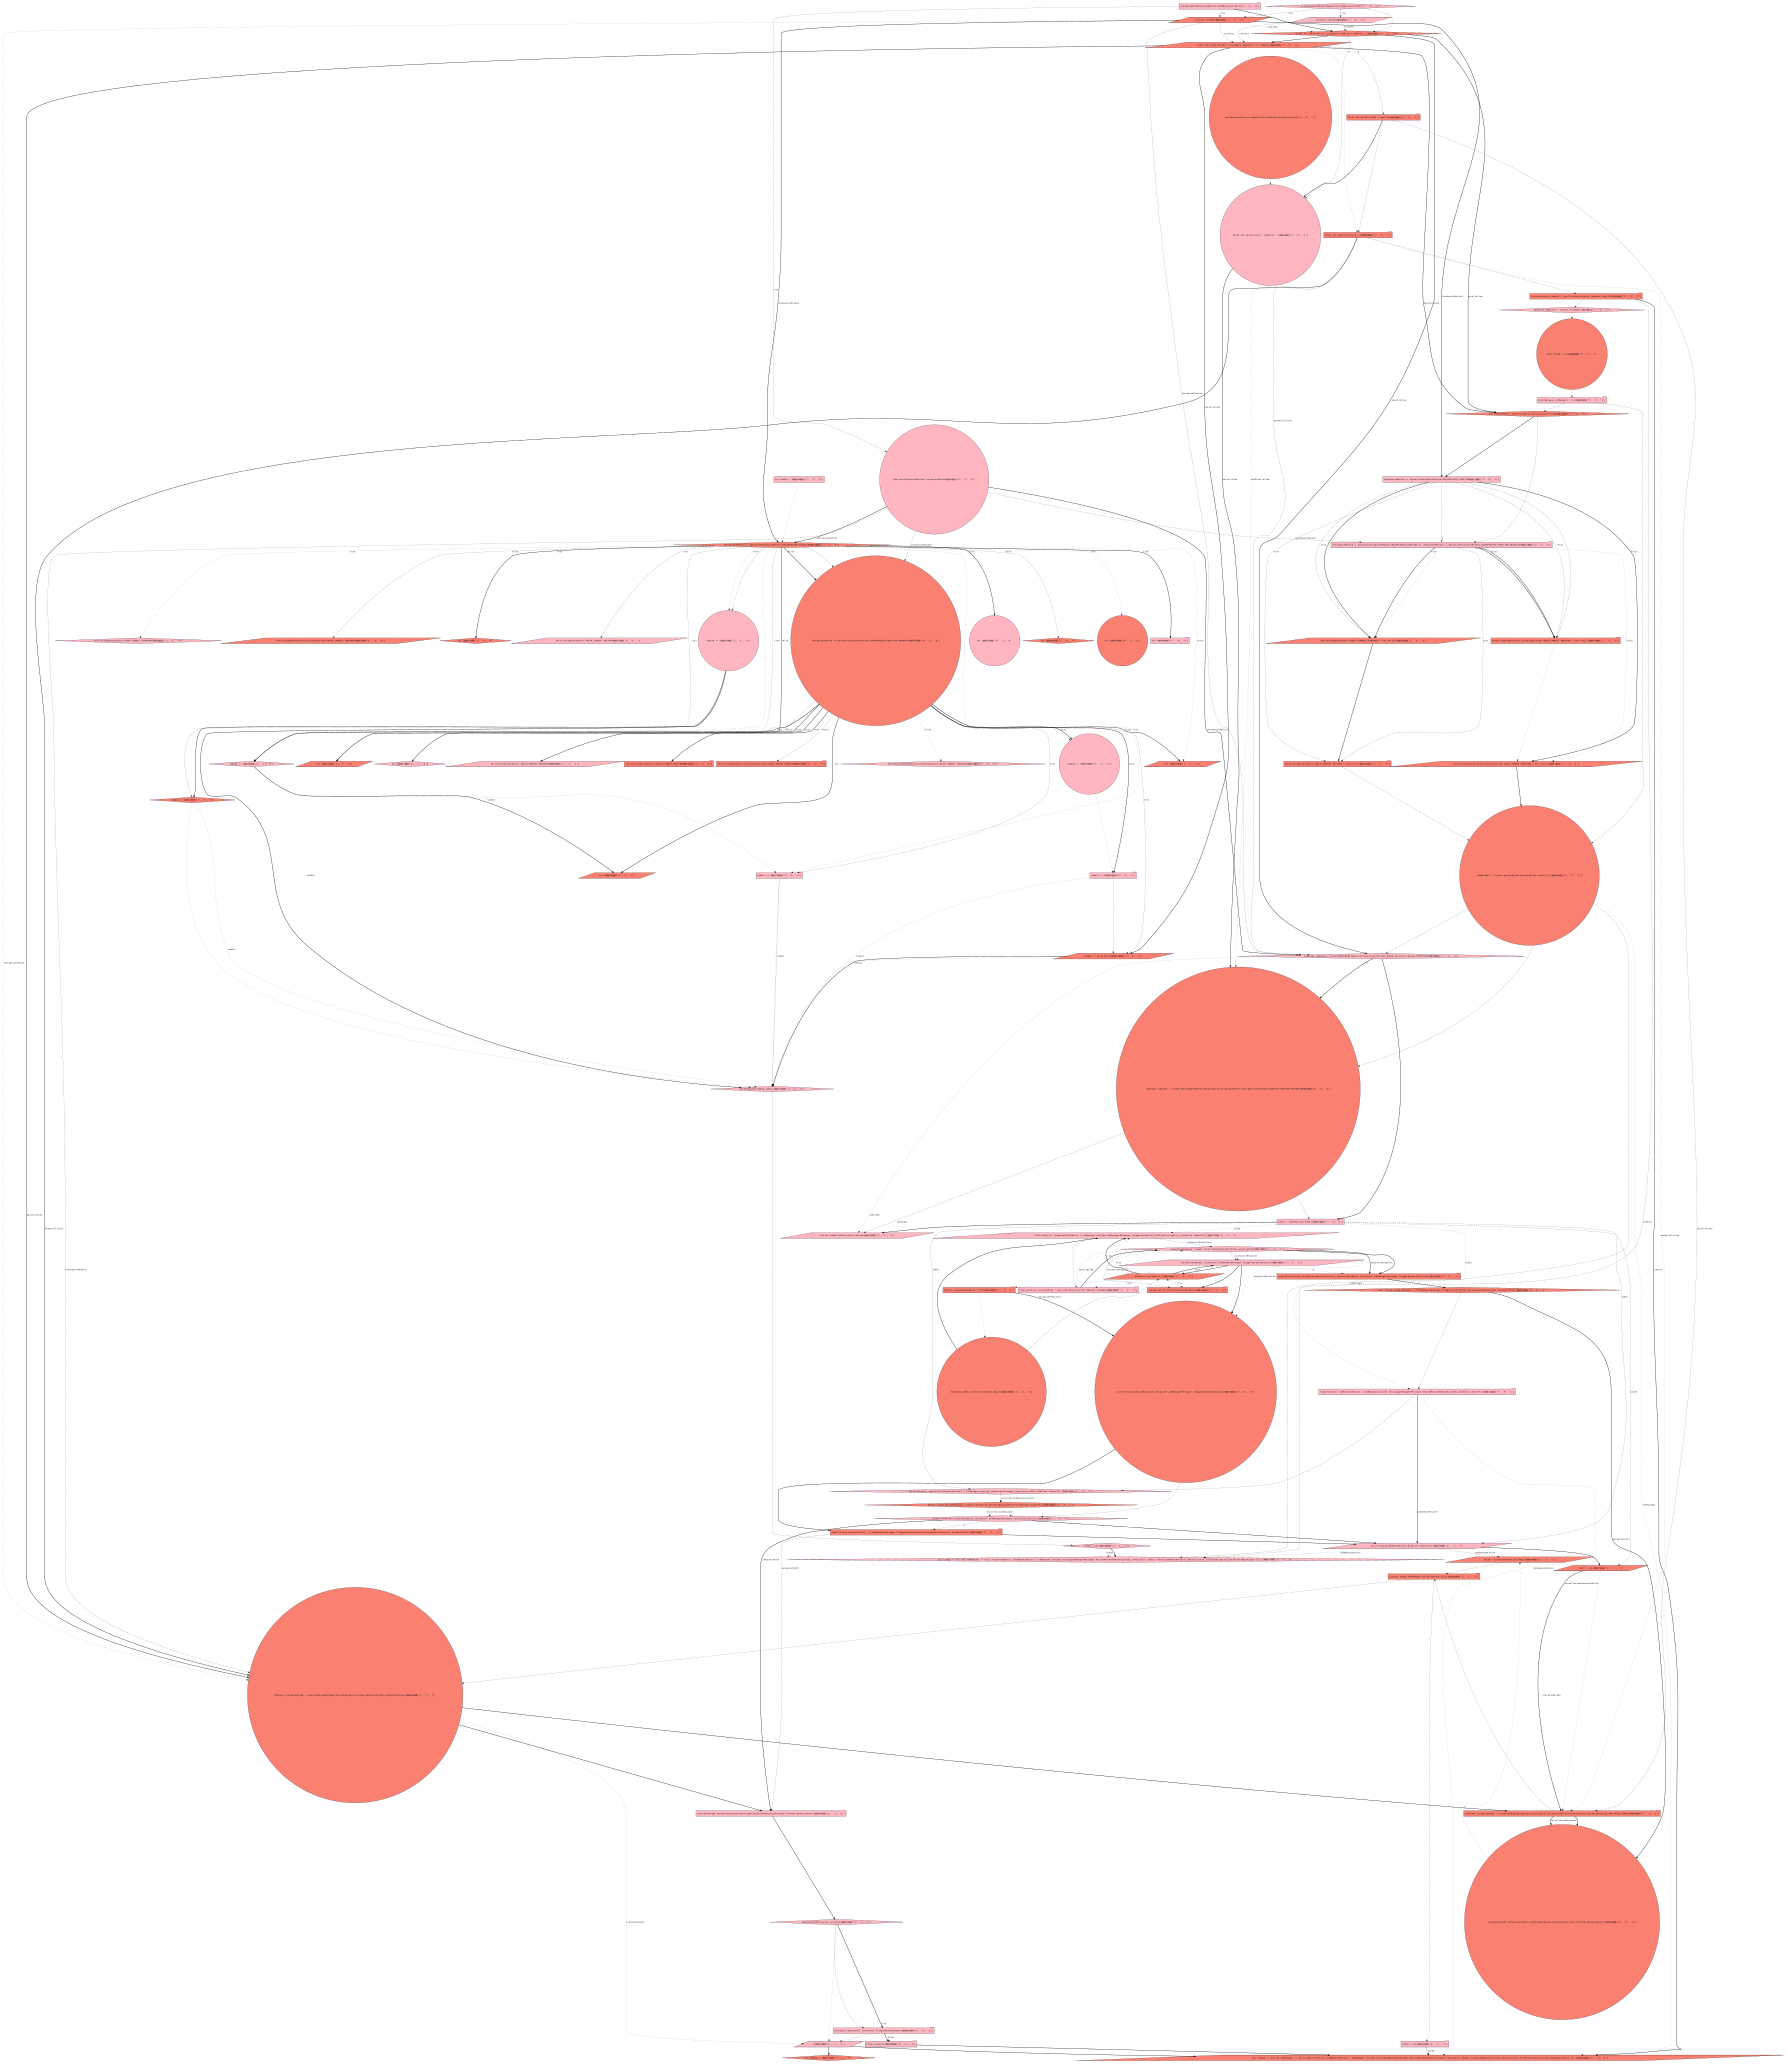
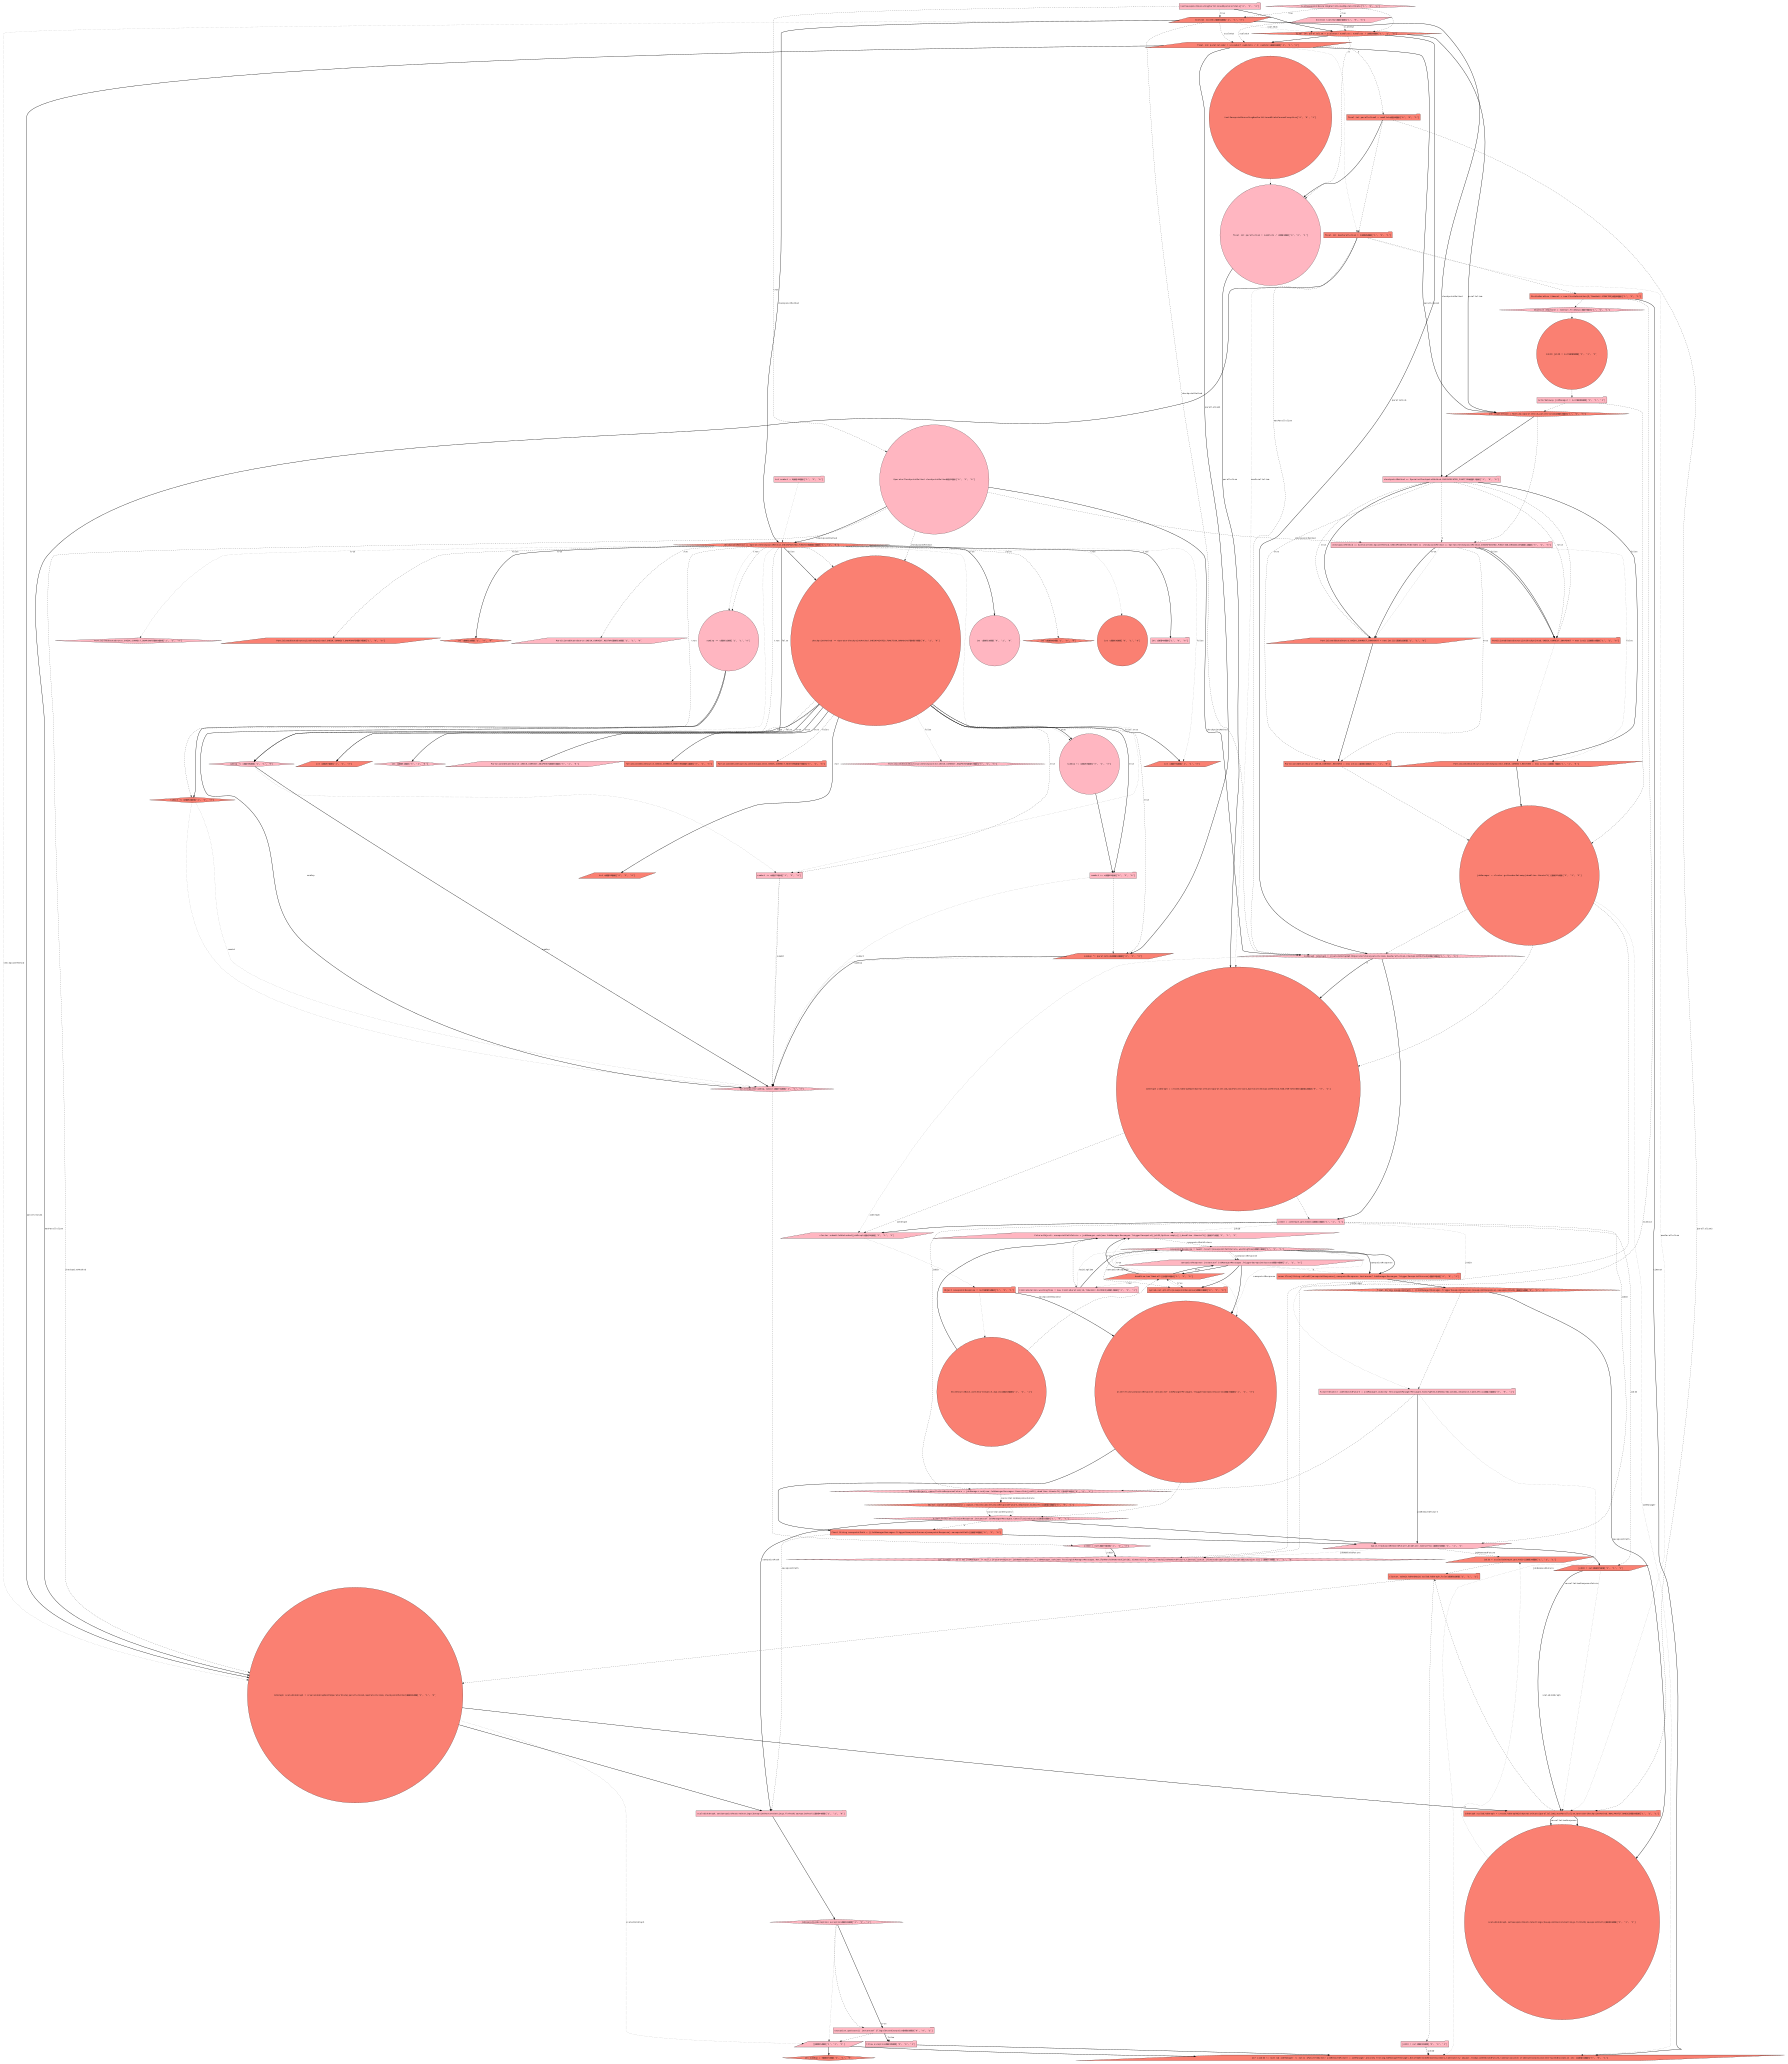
(438, 795) -> (509, 929)
(1104, 832) -> (1104, 832)
(1072, 1283) -> (920, 1260)
